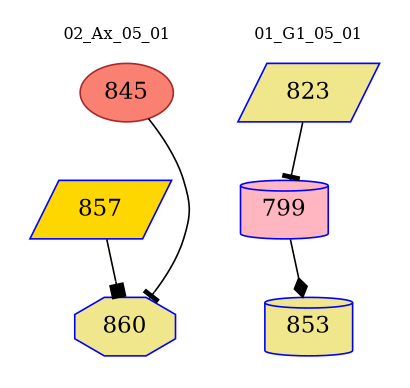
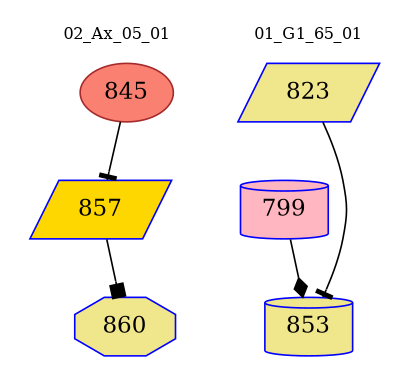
(309, 35) -> (309, 35)
(297, 147) -> (346, 205)
(189, 204) -> (115, 147)
